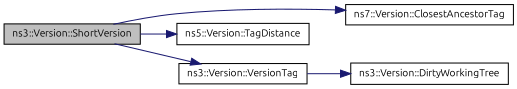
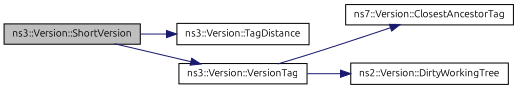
(224, 11) -> (334, 46)
(243, 34) -> (243, 34)
(430, 74) -> (430, 74)
